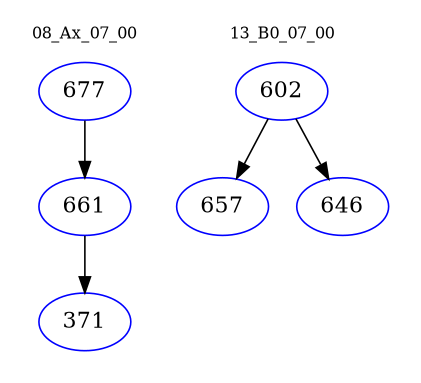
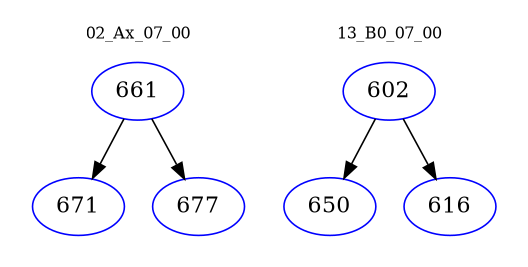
(85, 34) -> (139, 34)
(85, 141) -> (164, 142)
(223, 207) -> (330, 207)
(343, 207) -> (450, 207)
(85, 322) -> (78, 207)
